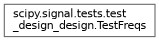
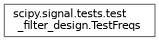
(80, 20) -> (80, 20)
